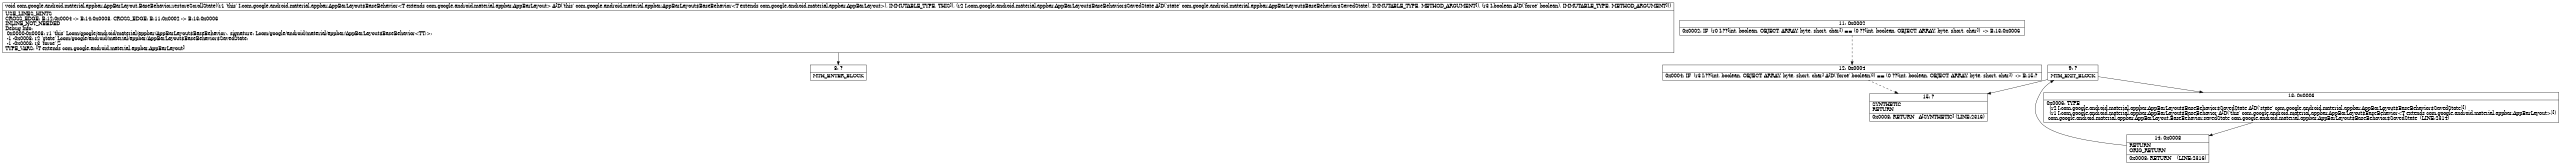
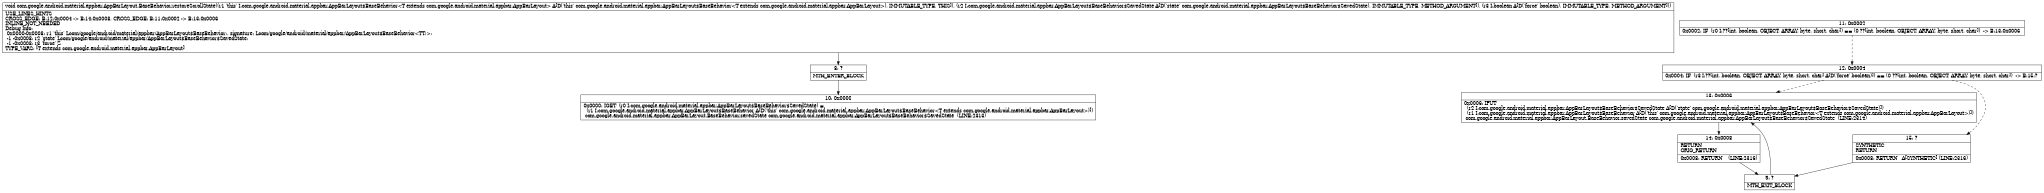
none -> (1802, 86)
(2019, 86) -> (1826, 169)
(2065, 104) -> (1482, 104)
none -> (838, 107)
